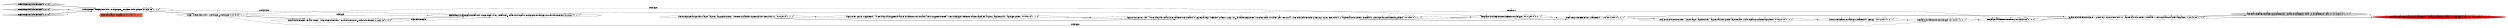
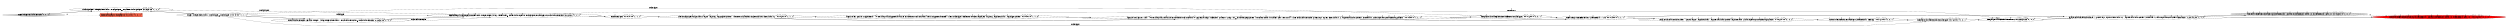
(34, 4) -> none
(34, 10) -> none
none -> (626, 17)
